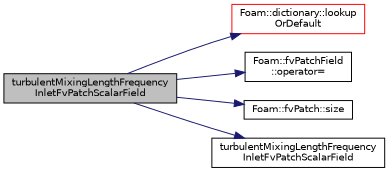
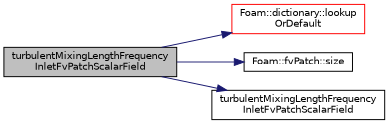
(298, 67) -> none
